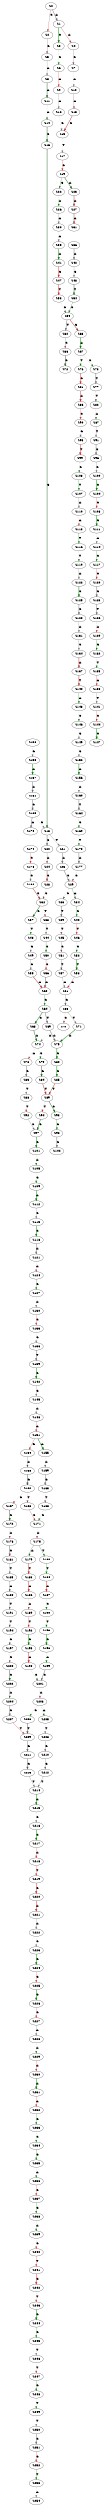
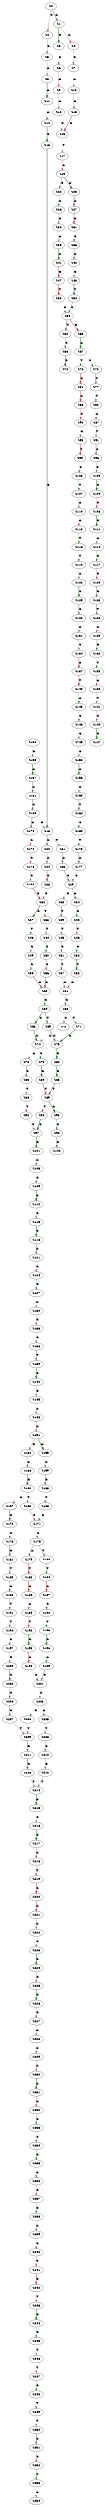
none -> (74, 235)
(79, 743) -> (79, 743)
none -> (31, 839)
(27, 1727) -> (27, 1727)
